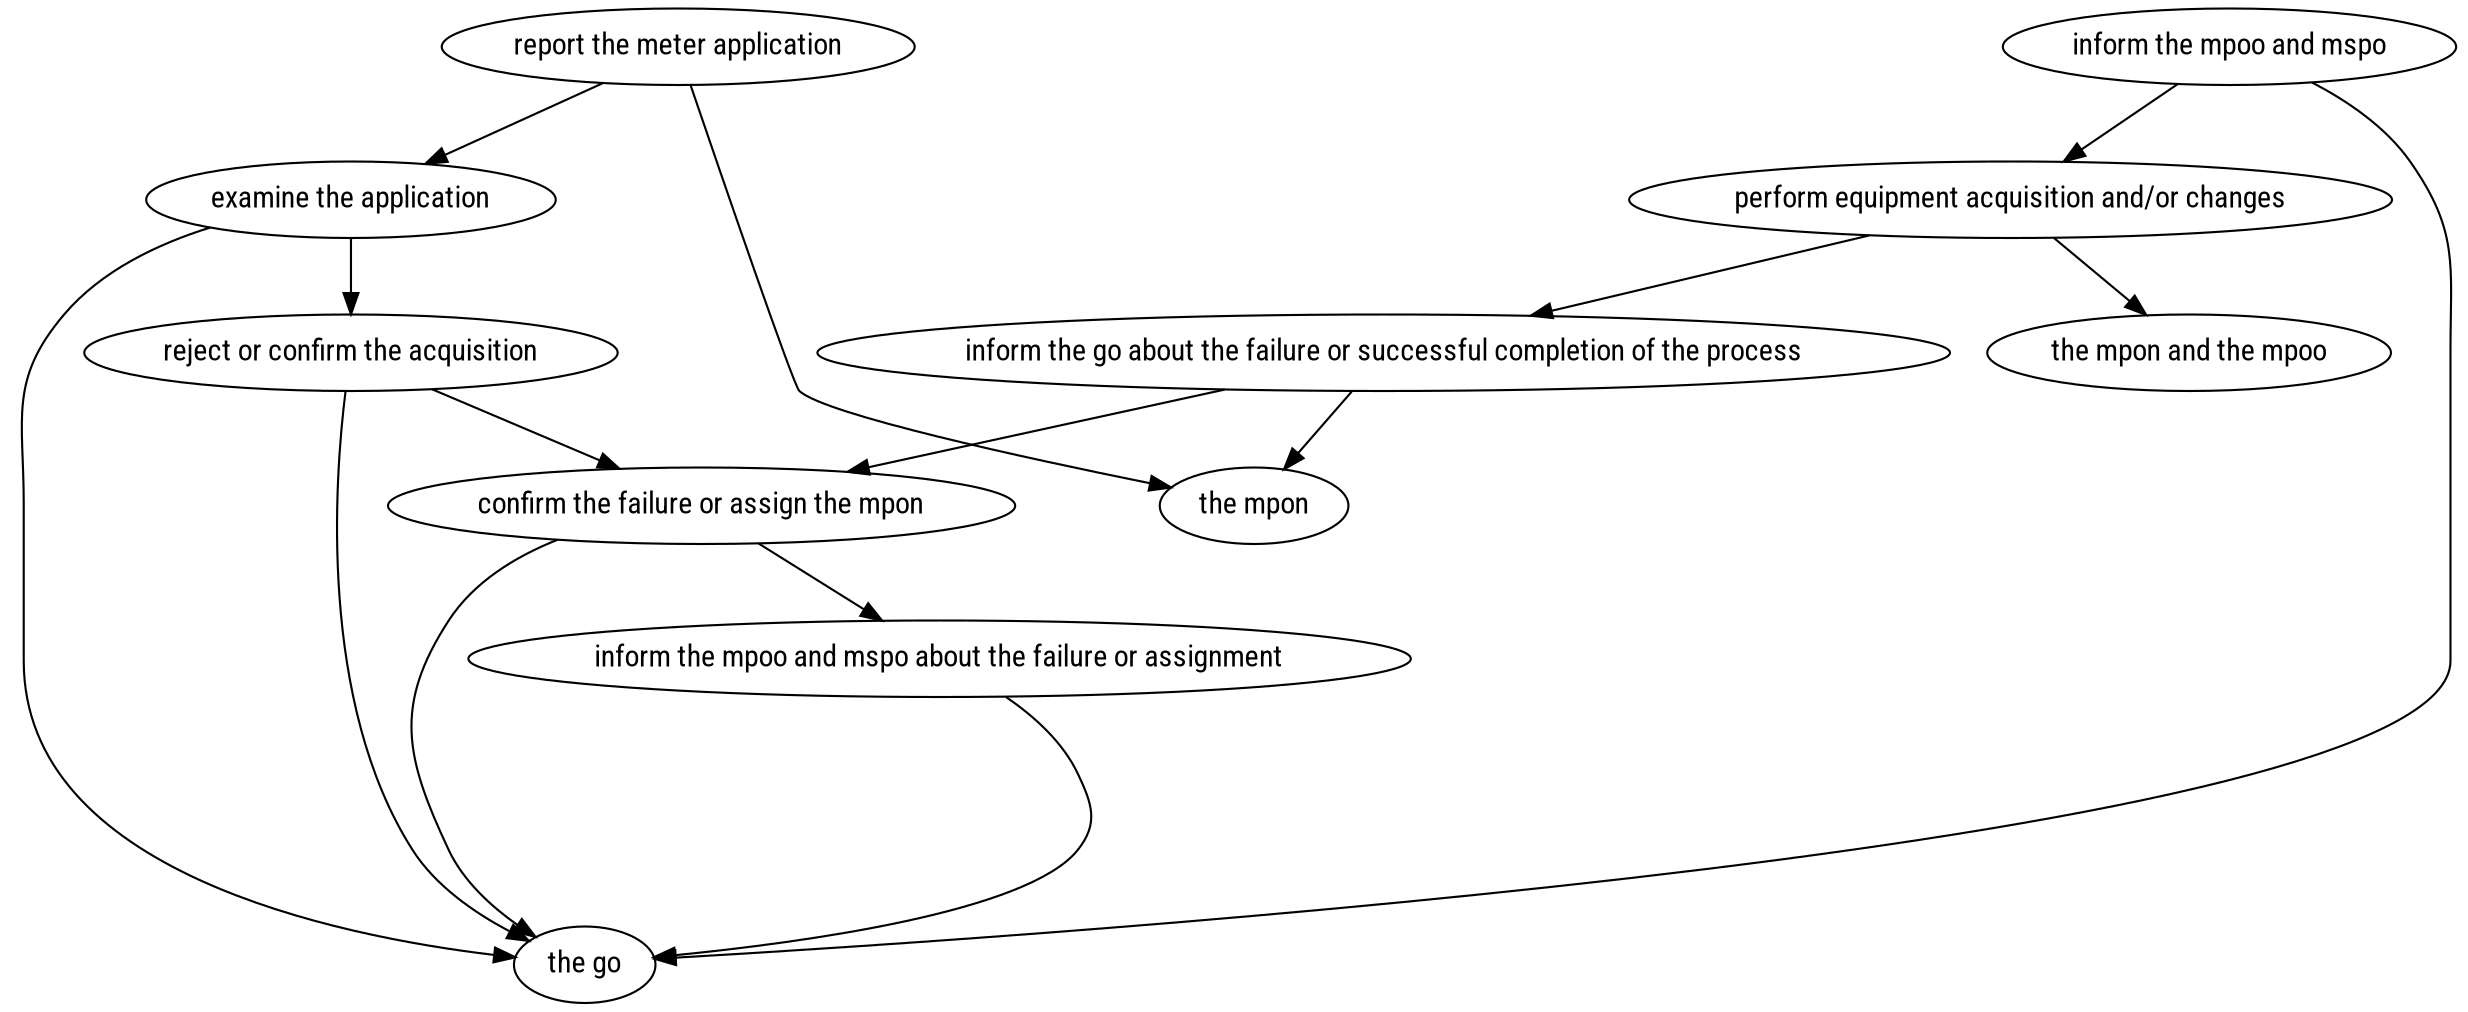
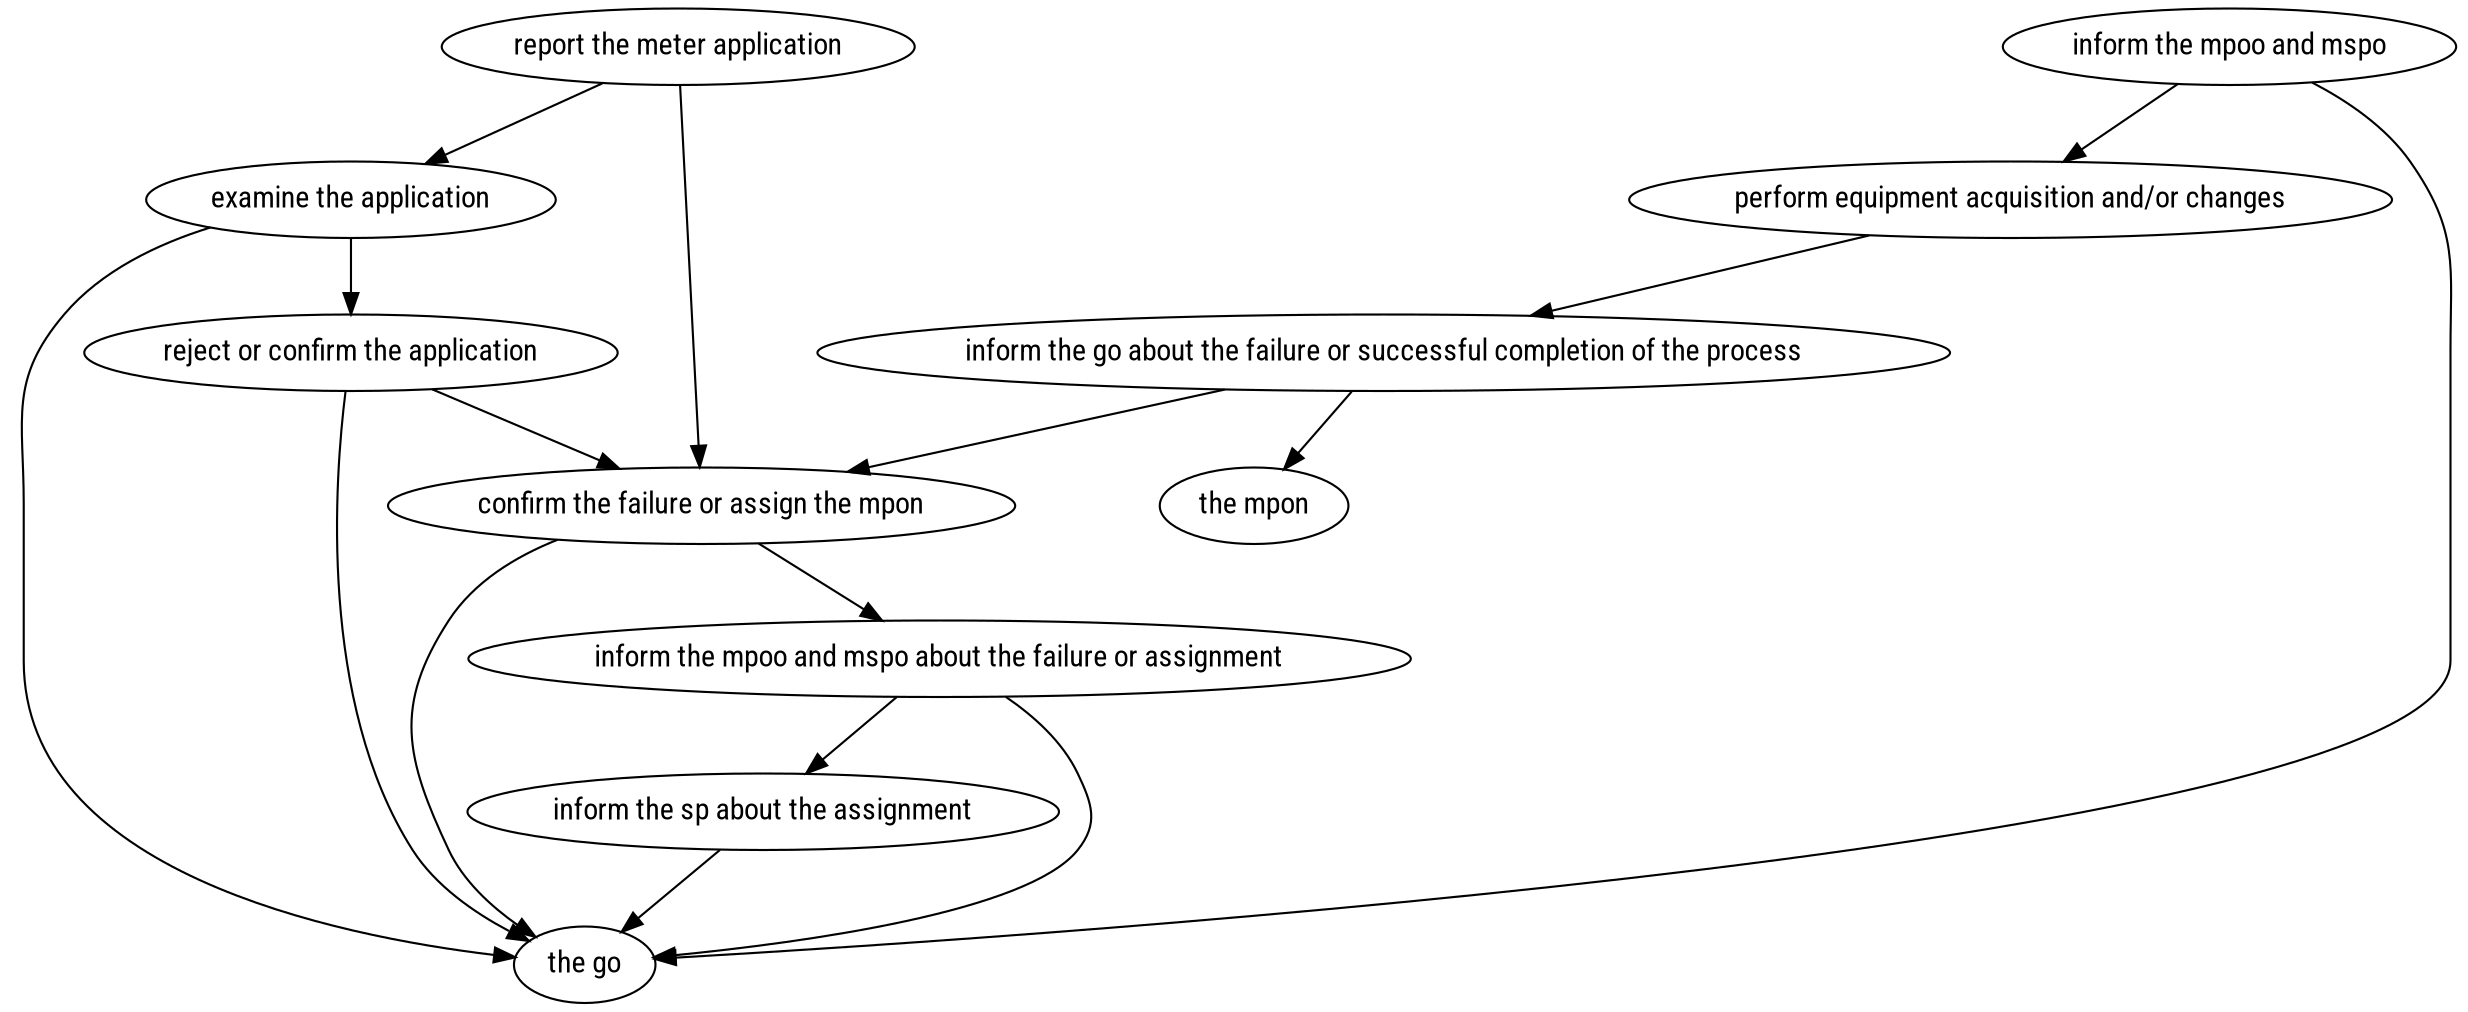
(351, 353) -> (351, 353)
(2189, 353) -> none
(816, 401) -> (689, 265)
none -> (763, 812)
